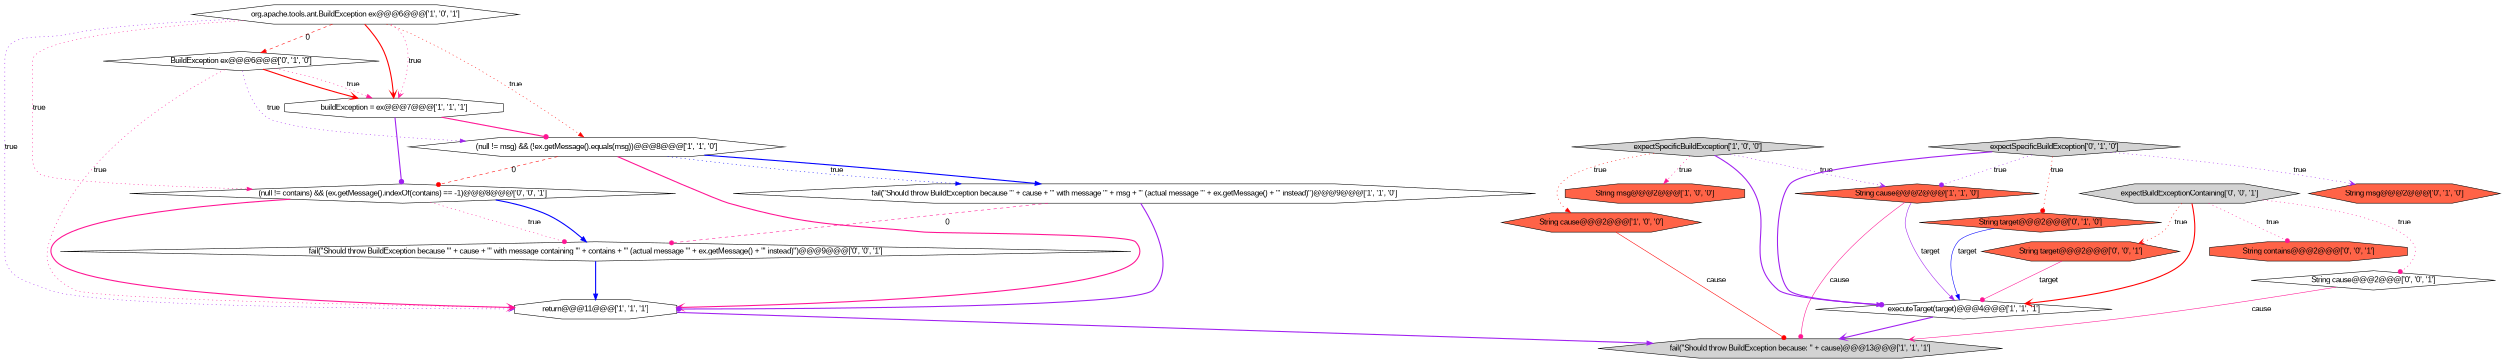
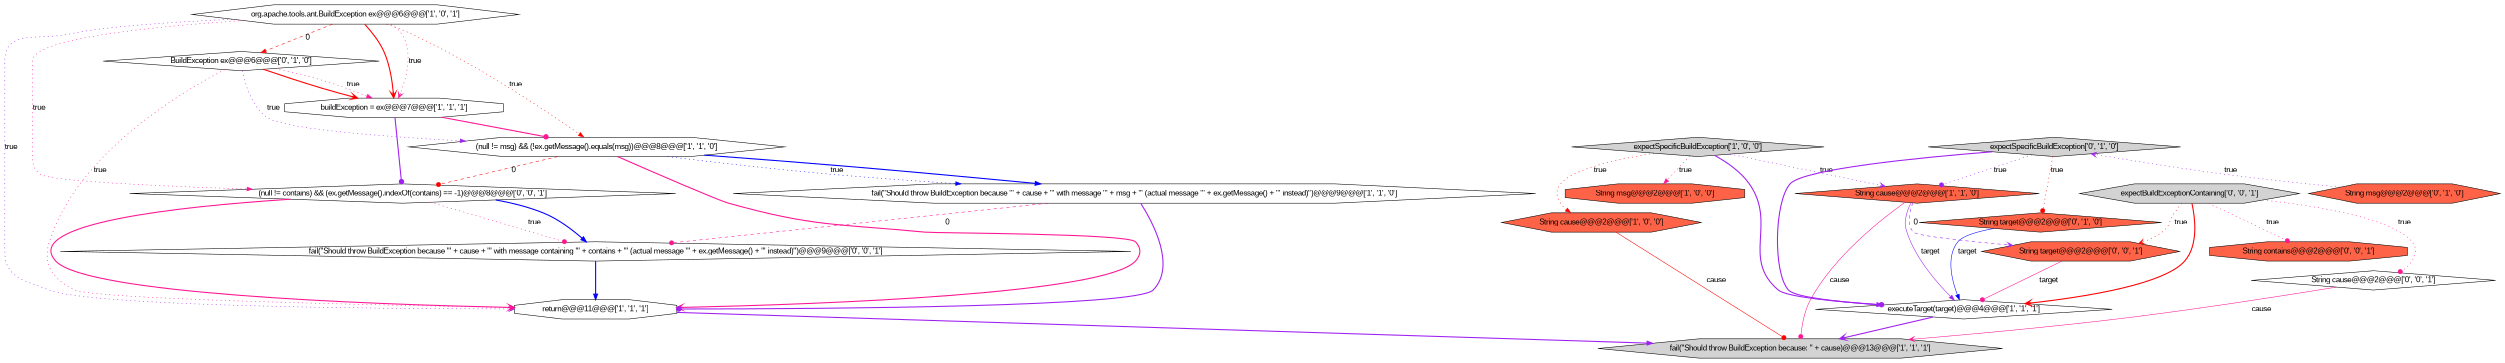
(2230, 165) -> (2218, 173)
none -> (1945, 238)
